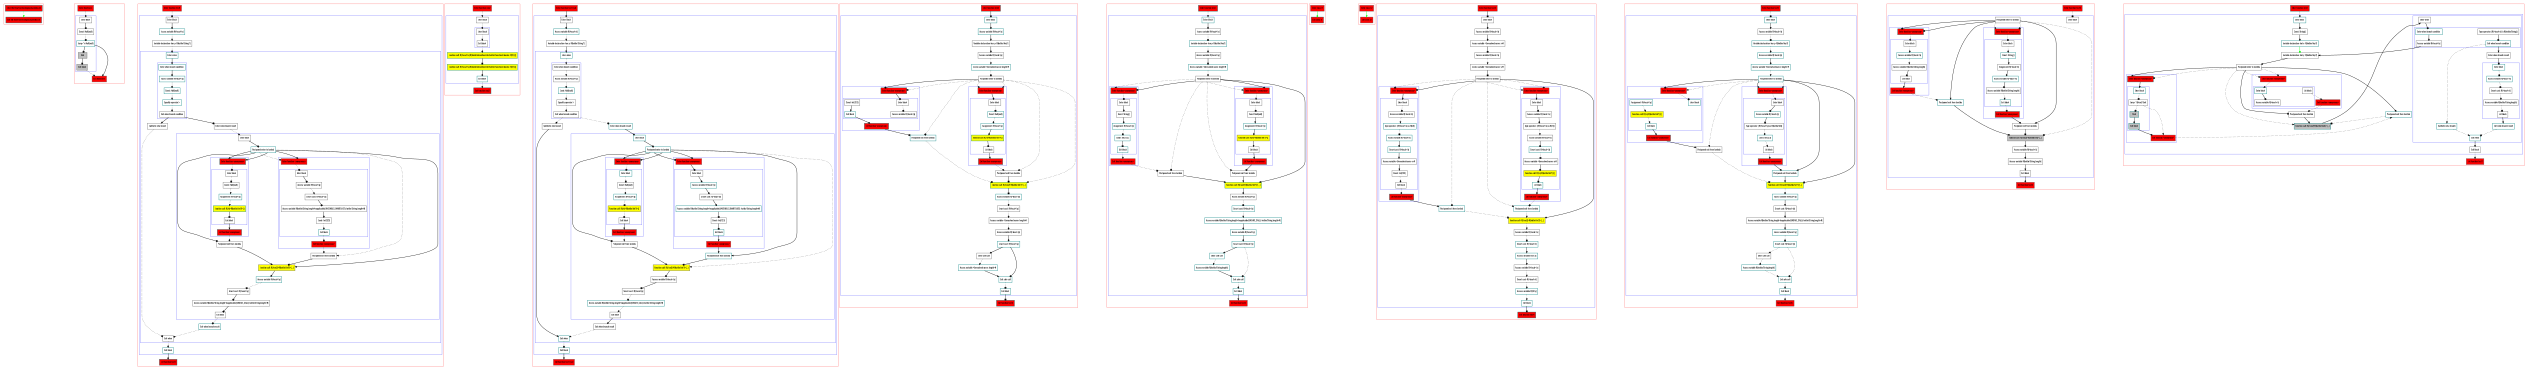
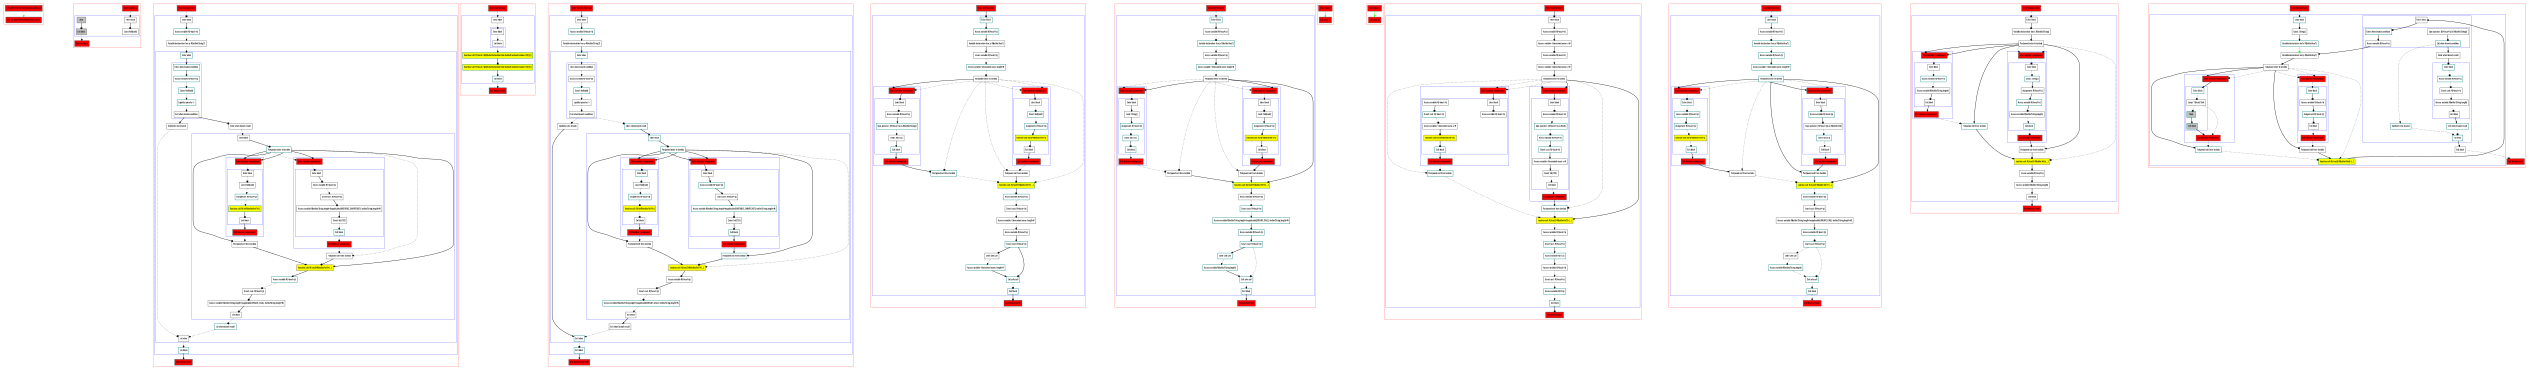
none -> (2031, 32)
(86, 44) -> none
none -> (1687, 114)
none -> (2314, 114)
none -> (897, 126)
(1540, 126) -> none
(2312, 126) -> (2337, 162)
(2025, 138) -> (2032, 162)
